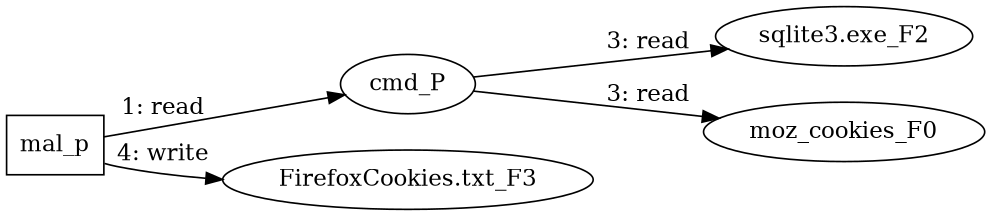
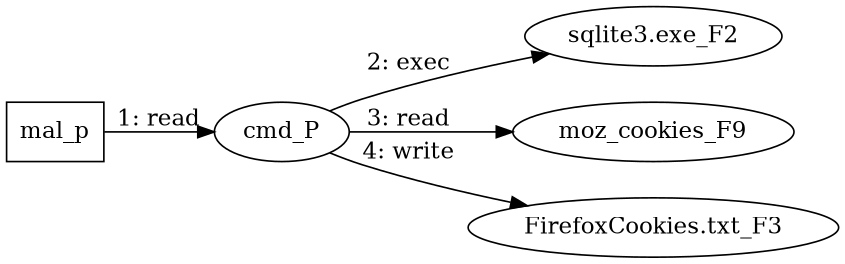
(649, 42) -> (409, 63)
(844, 132) -> (653, 132)
(155, 173) -> (419, 181)
